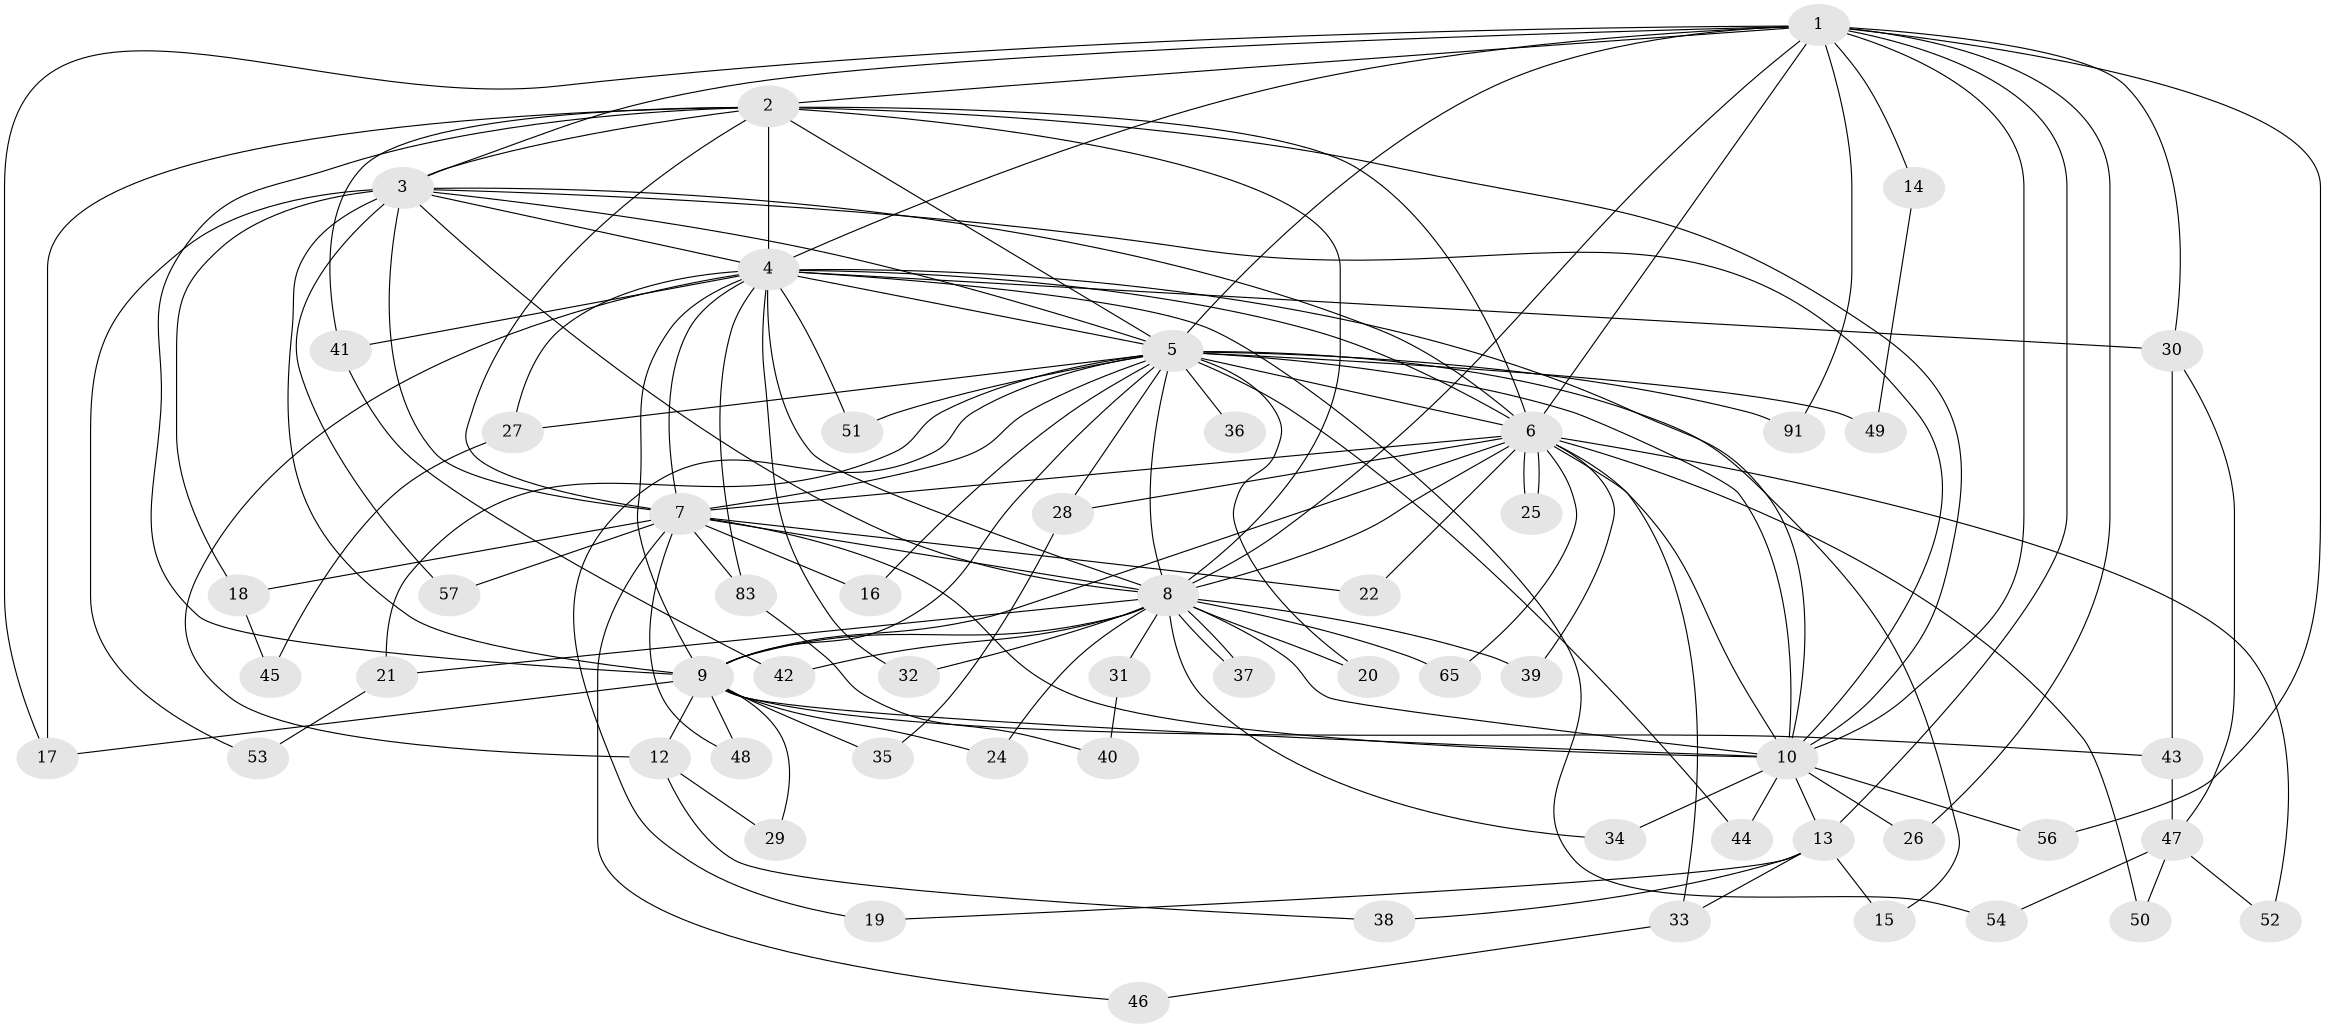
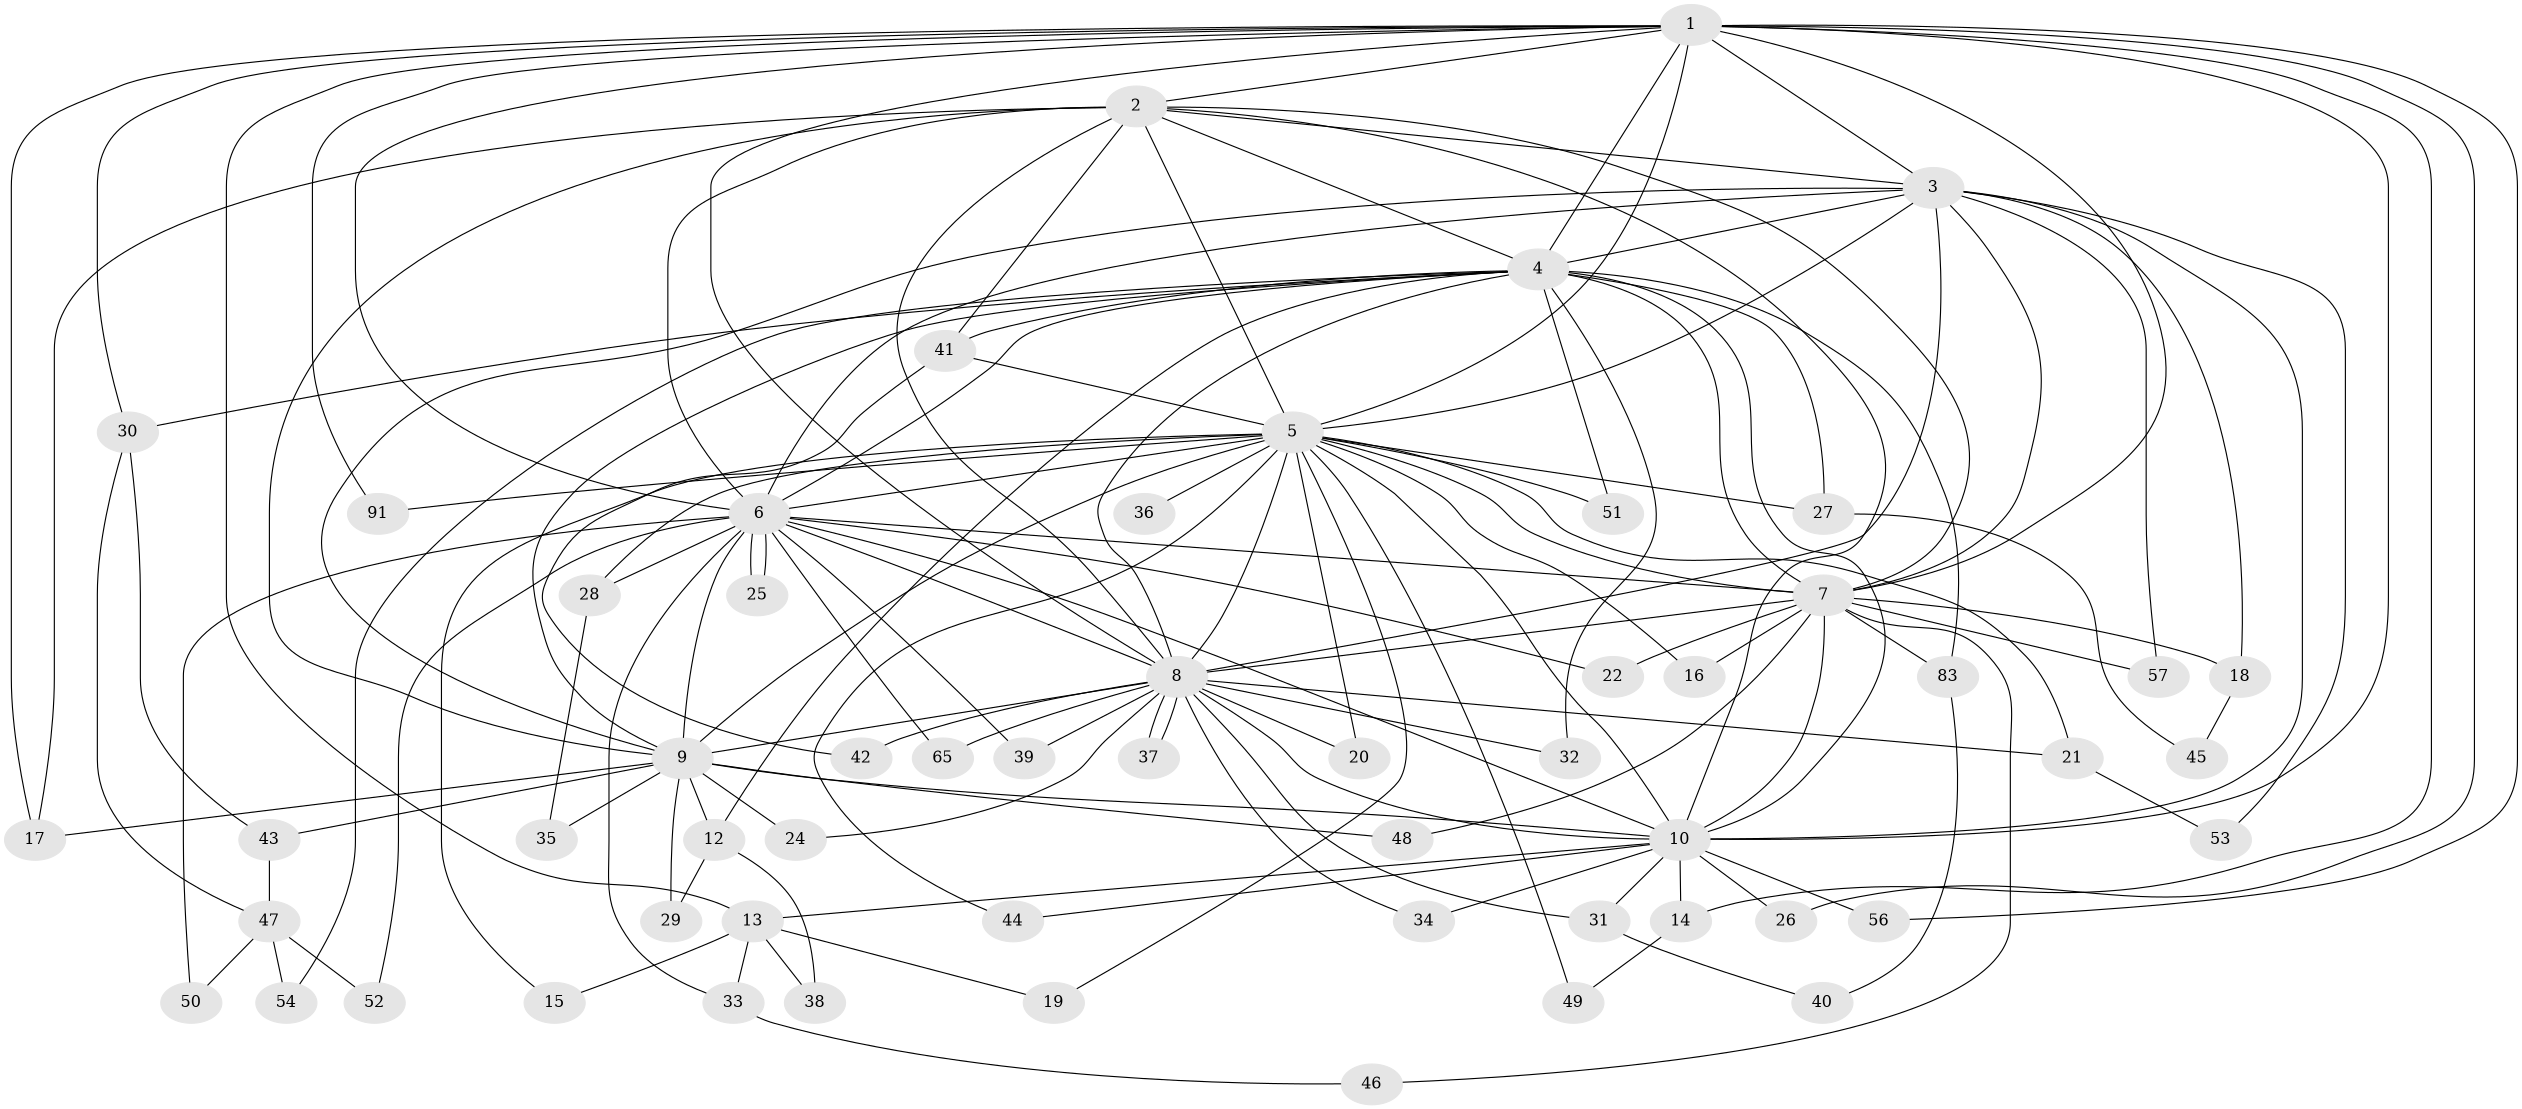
none -> (2149, 302)
(971, 310) -> (1119, 392)
none -> (1640, 881)
none -> (1680, 881)
